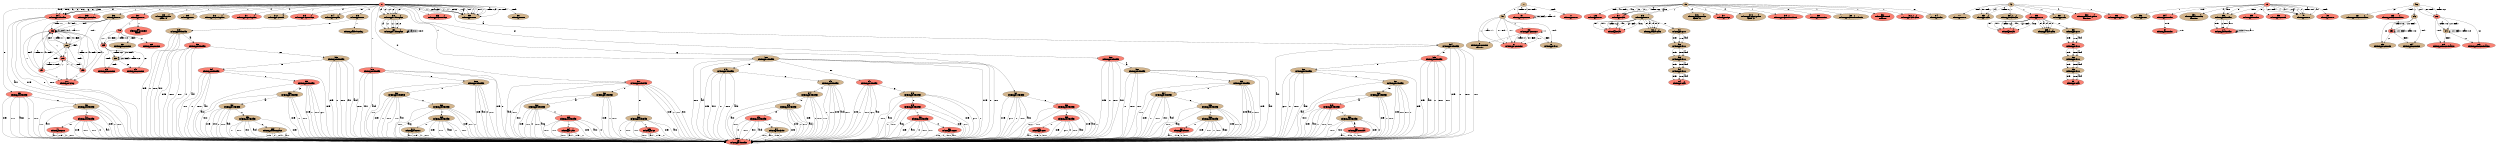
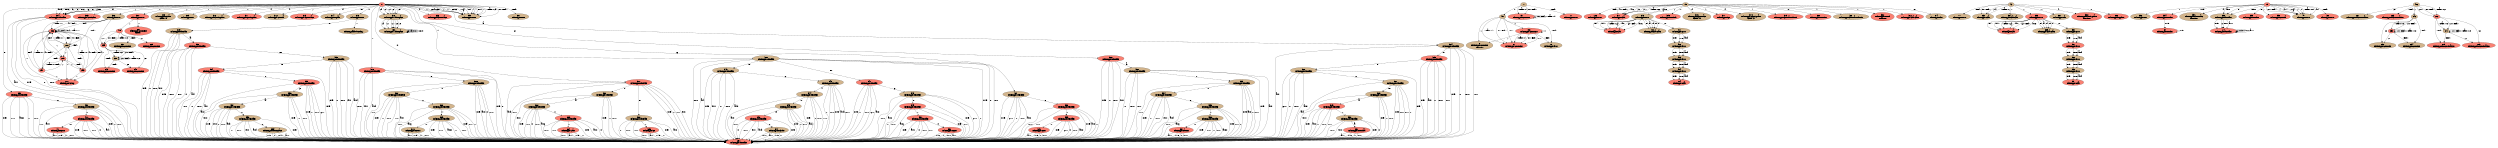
none -> (1668, 17)
